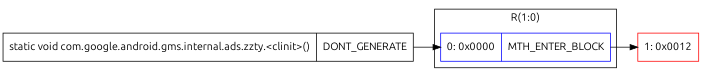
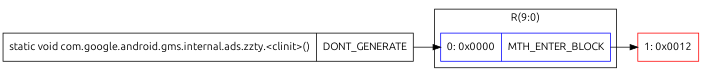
(526, 18) -> (526, 18)
